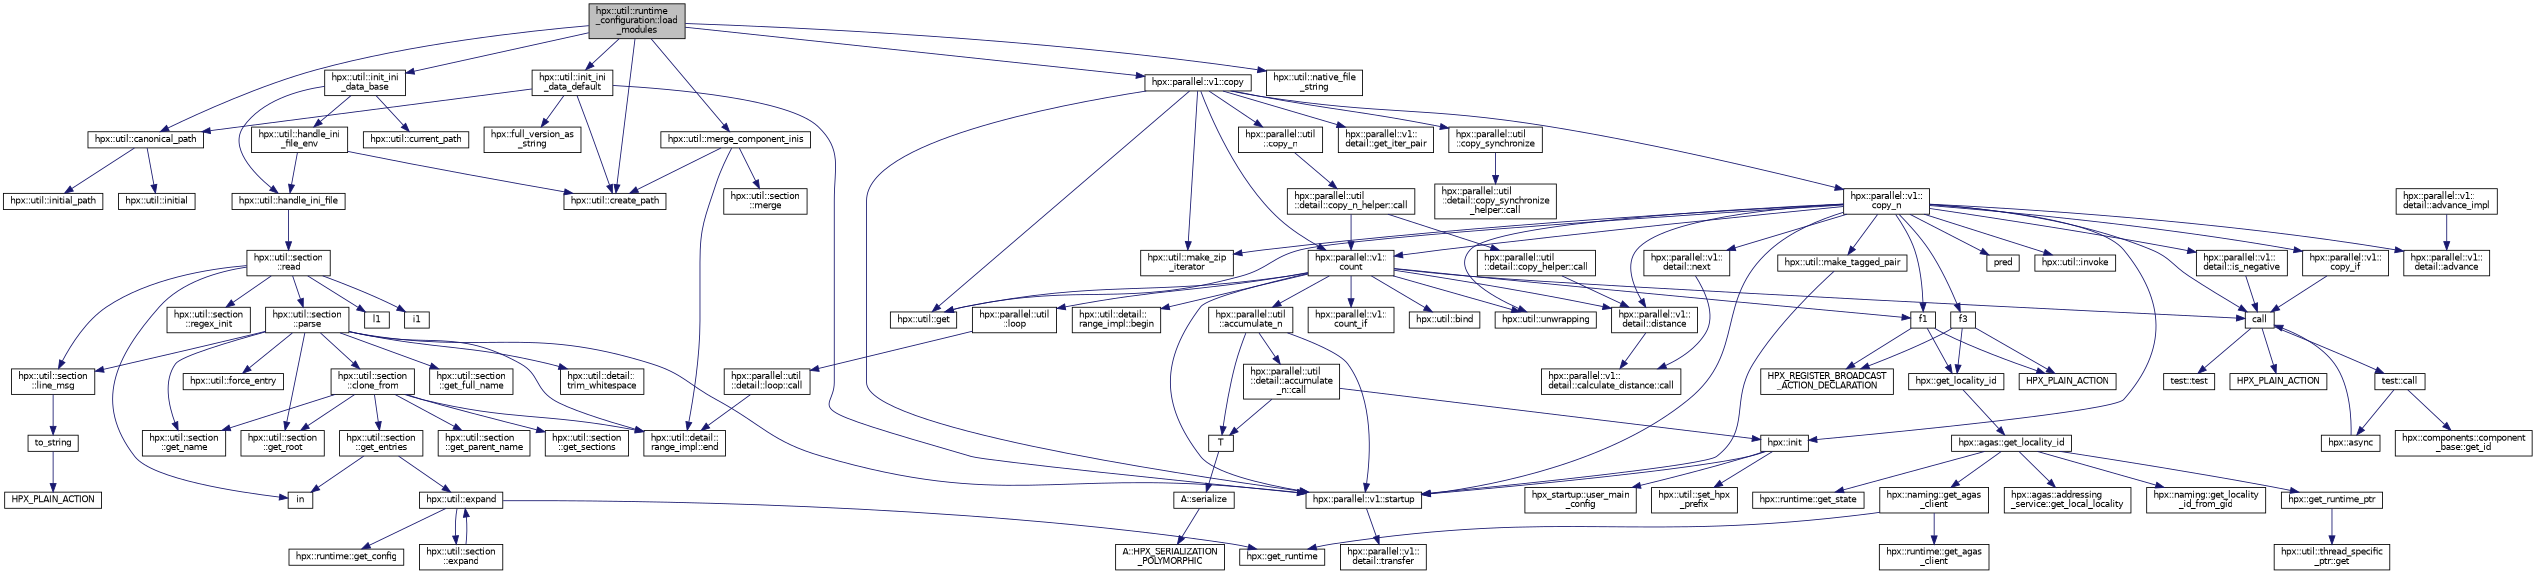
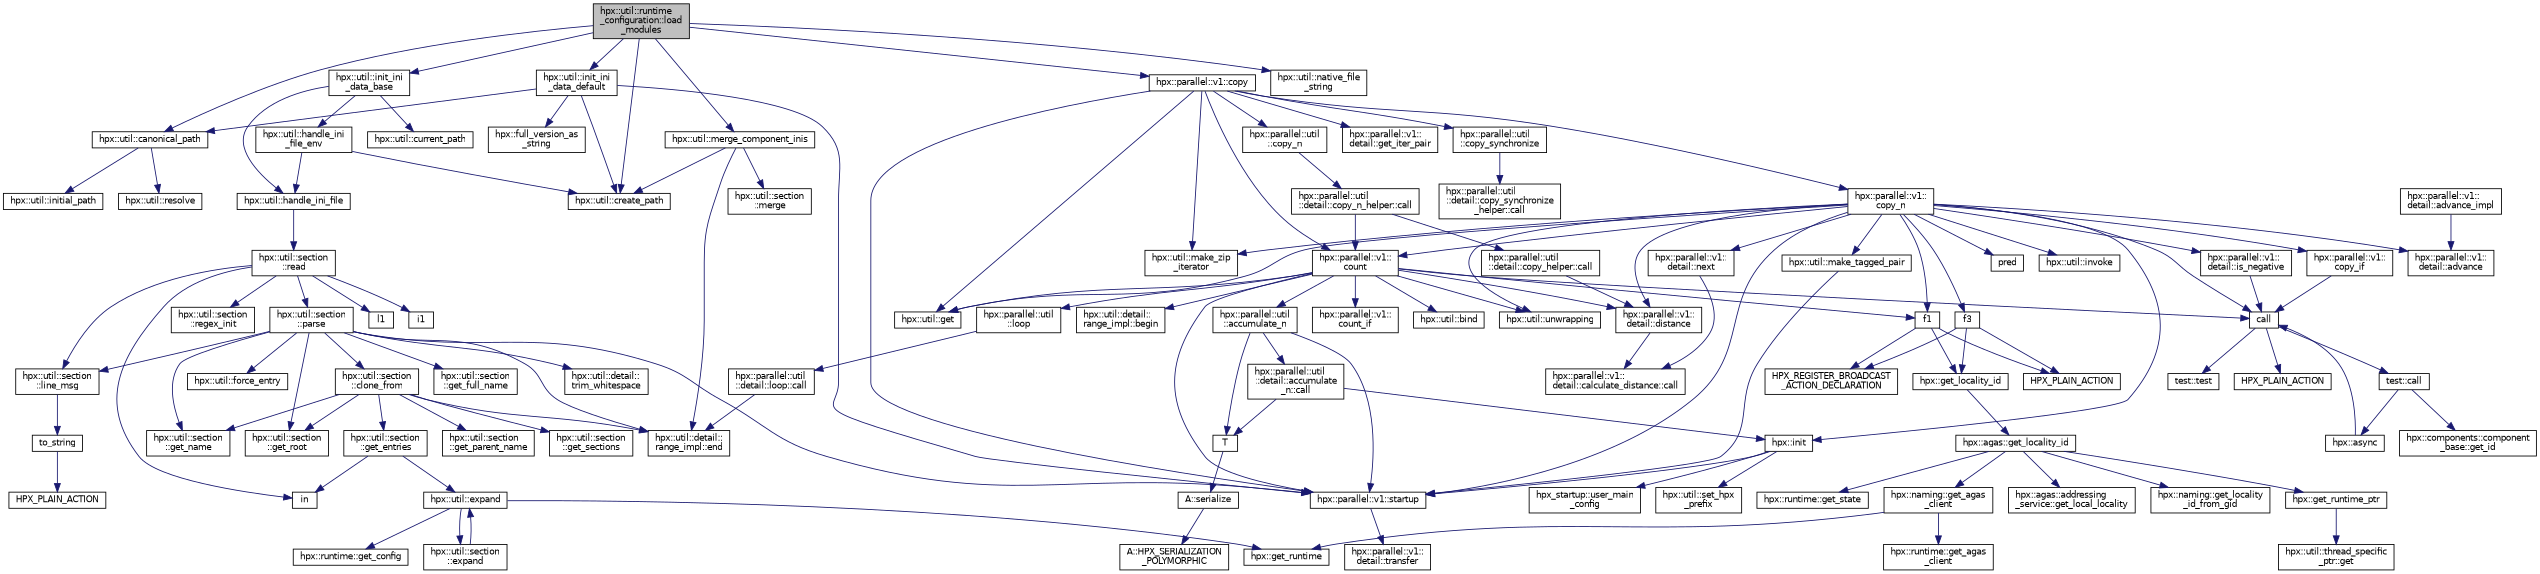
(157, 201) -> (160, 201)
